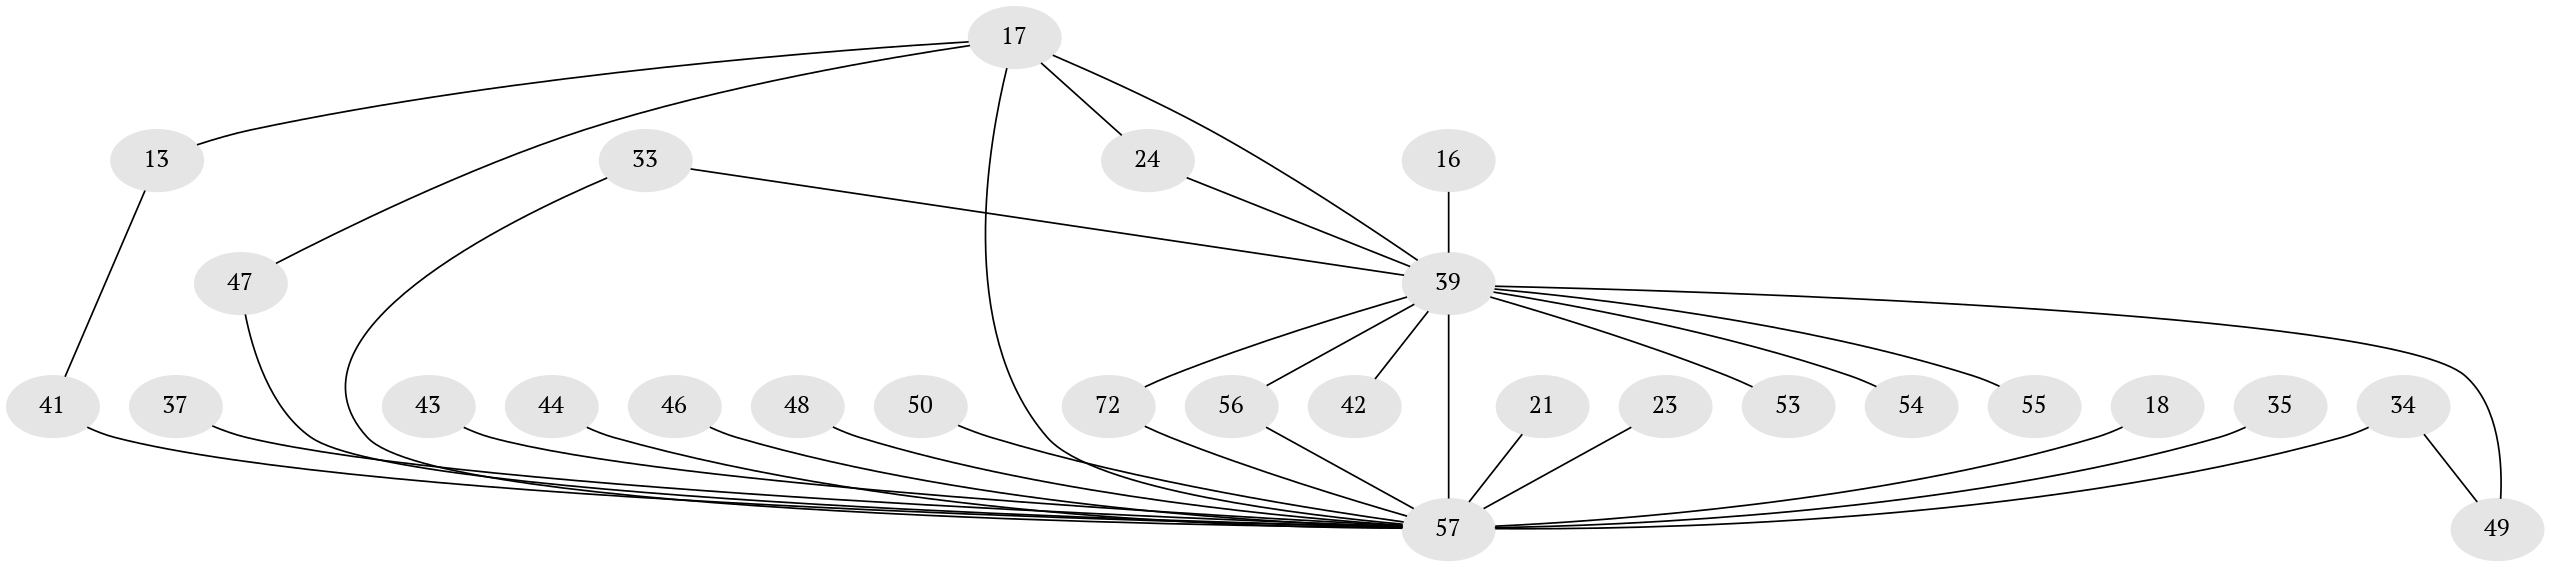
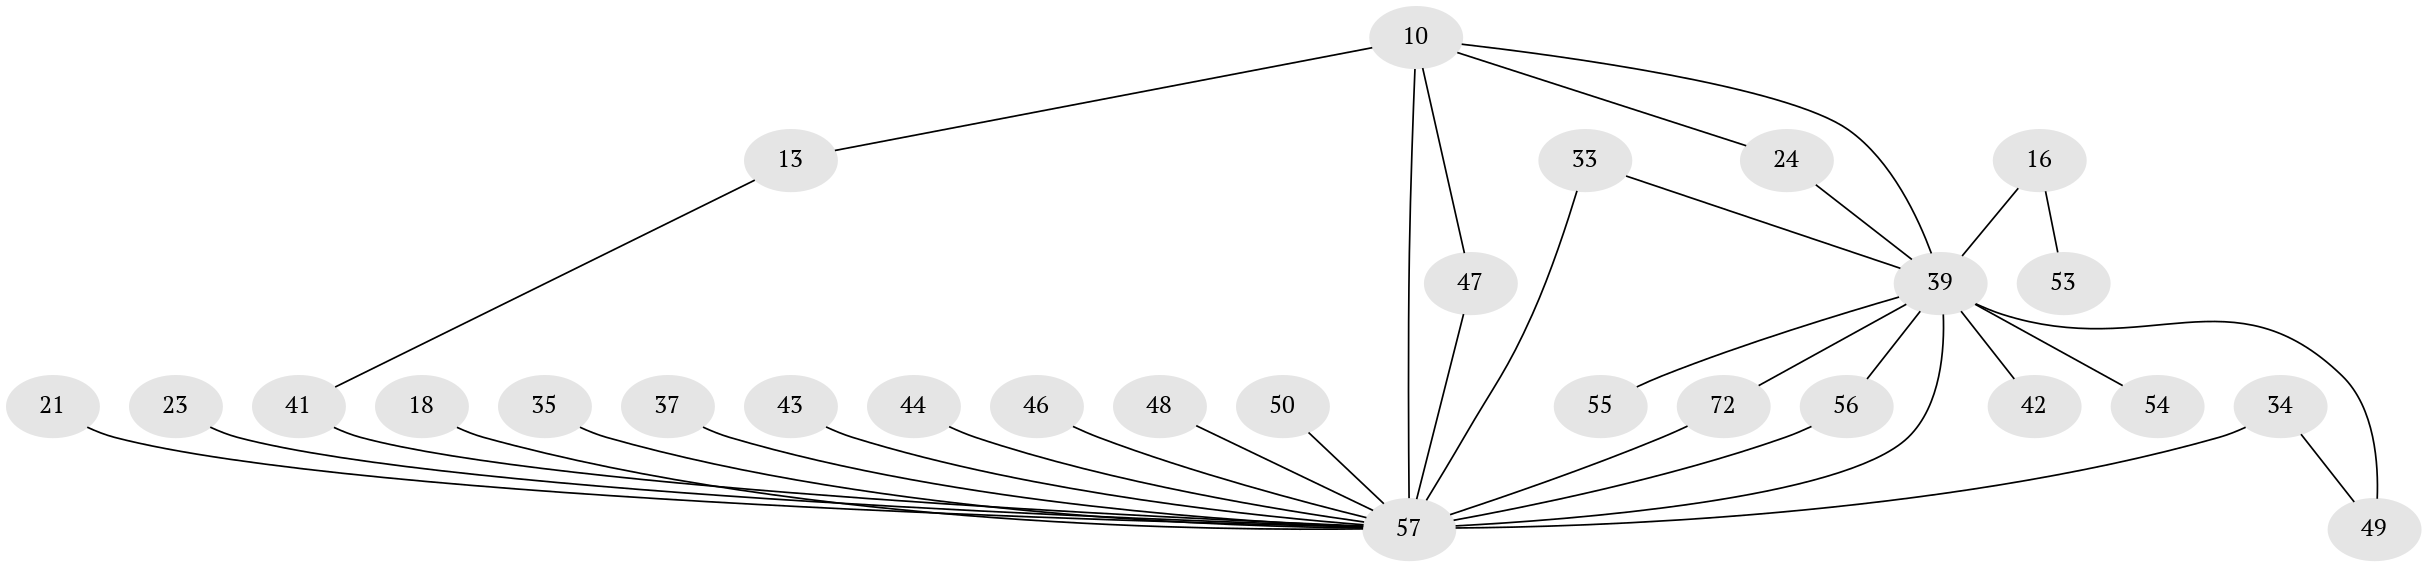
(1015, 38) -> (1416, 38)
(1623, 338) -> (2052, 222)
